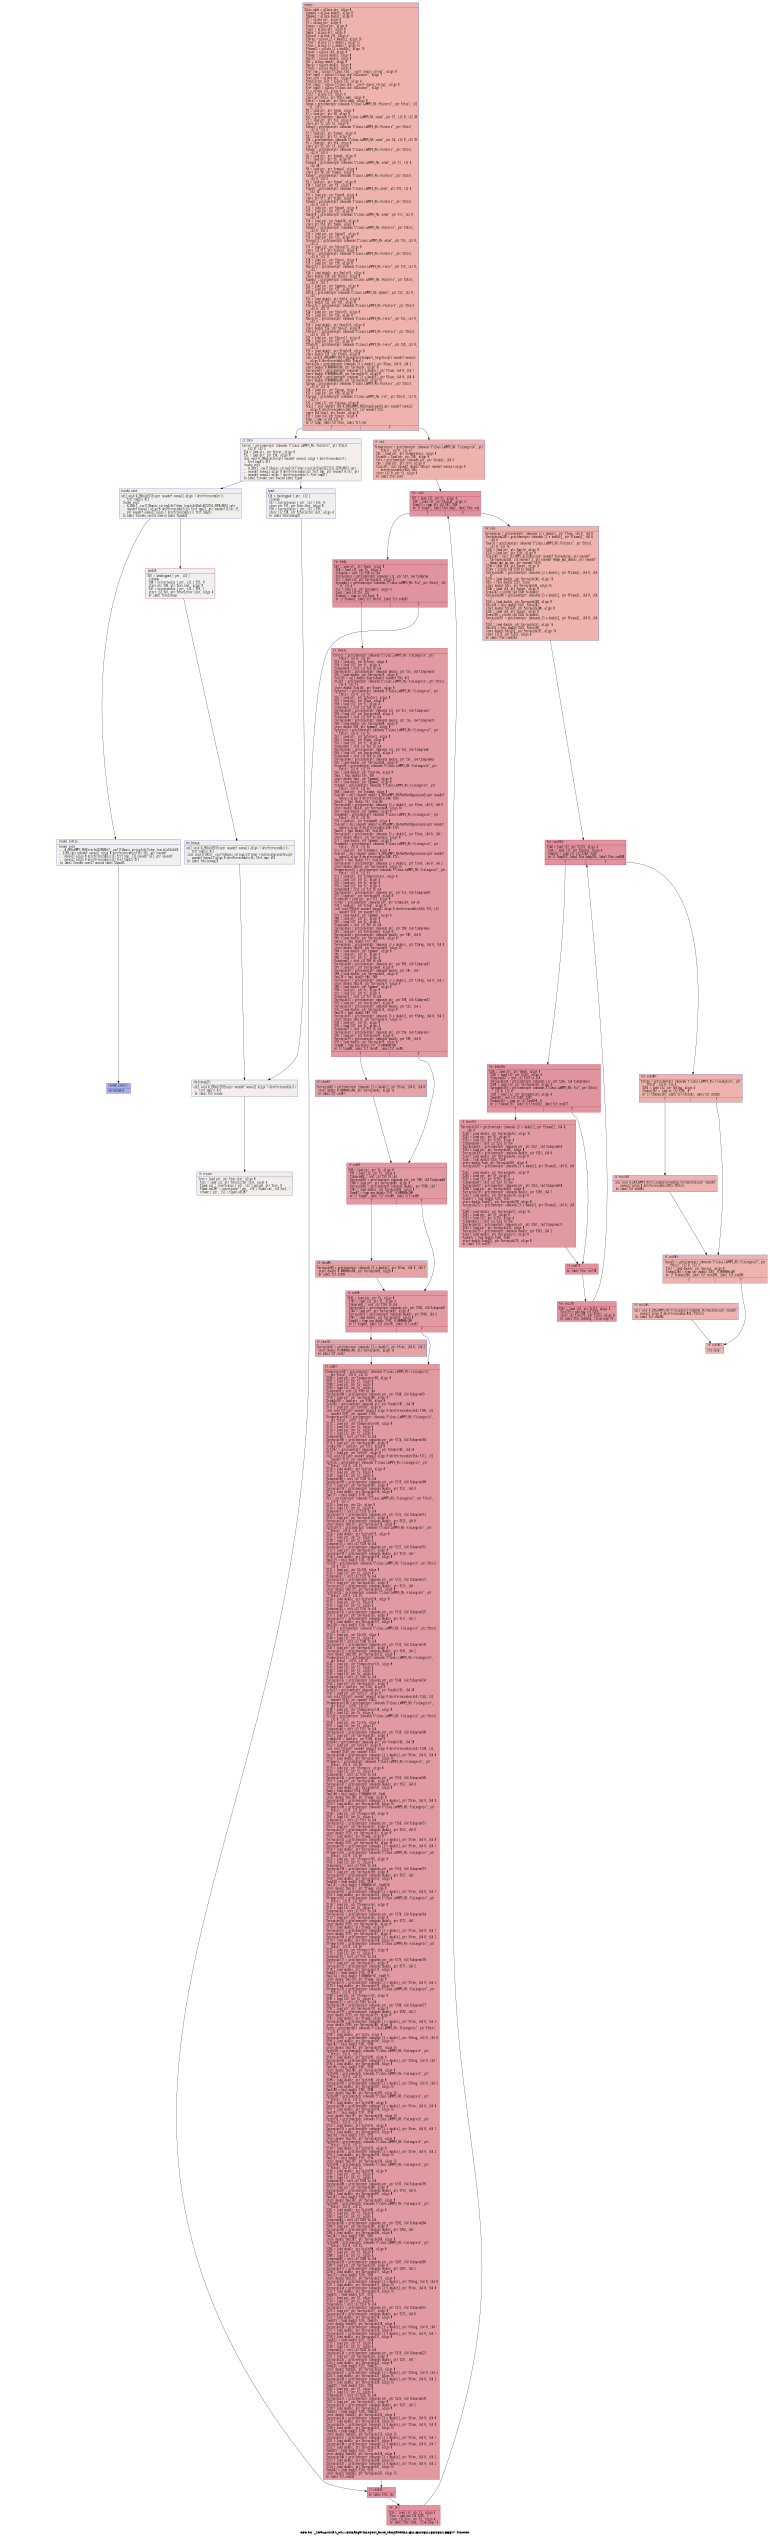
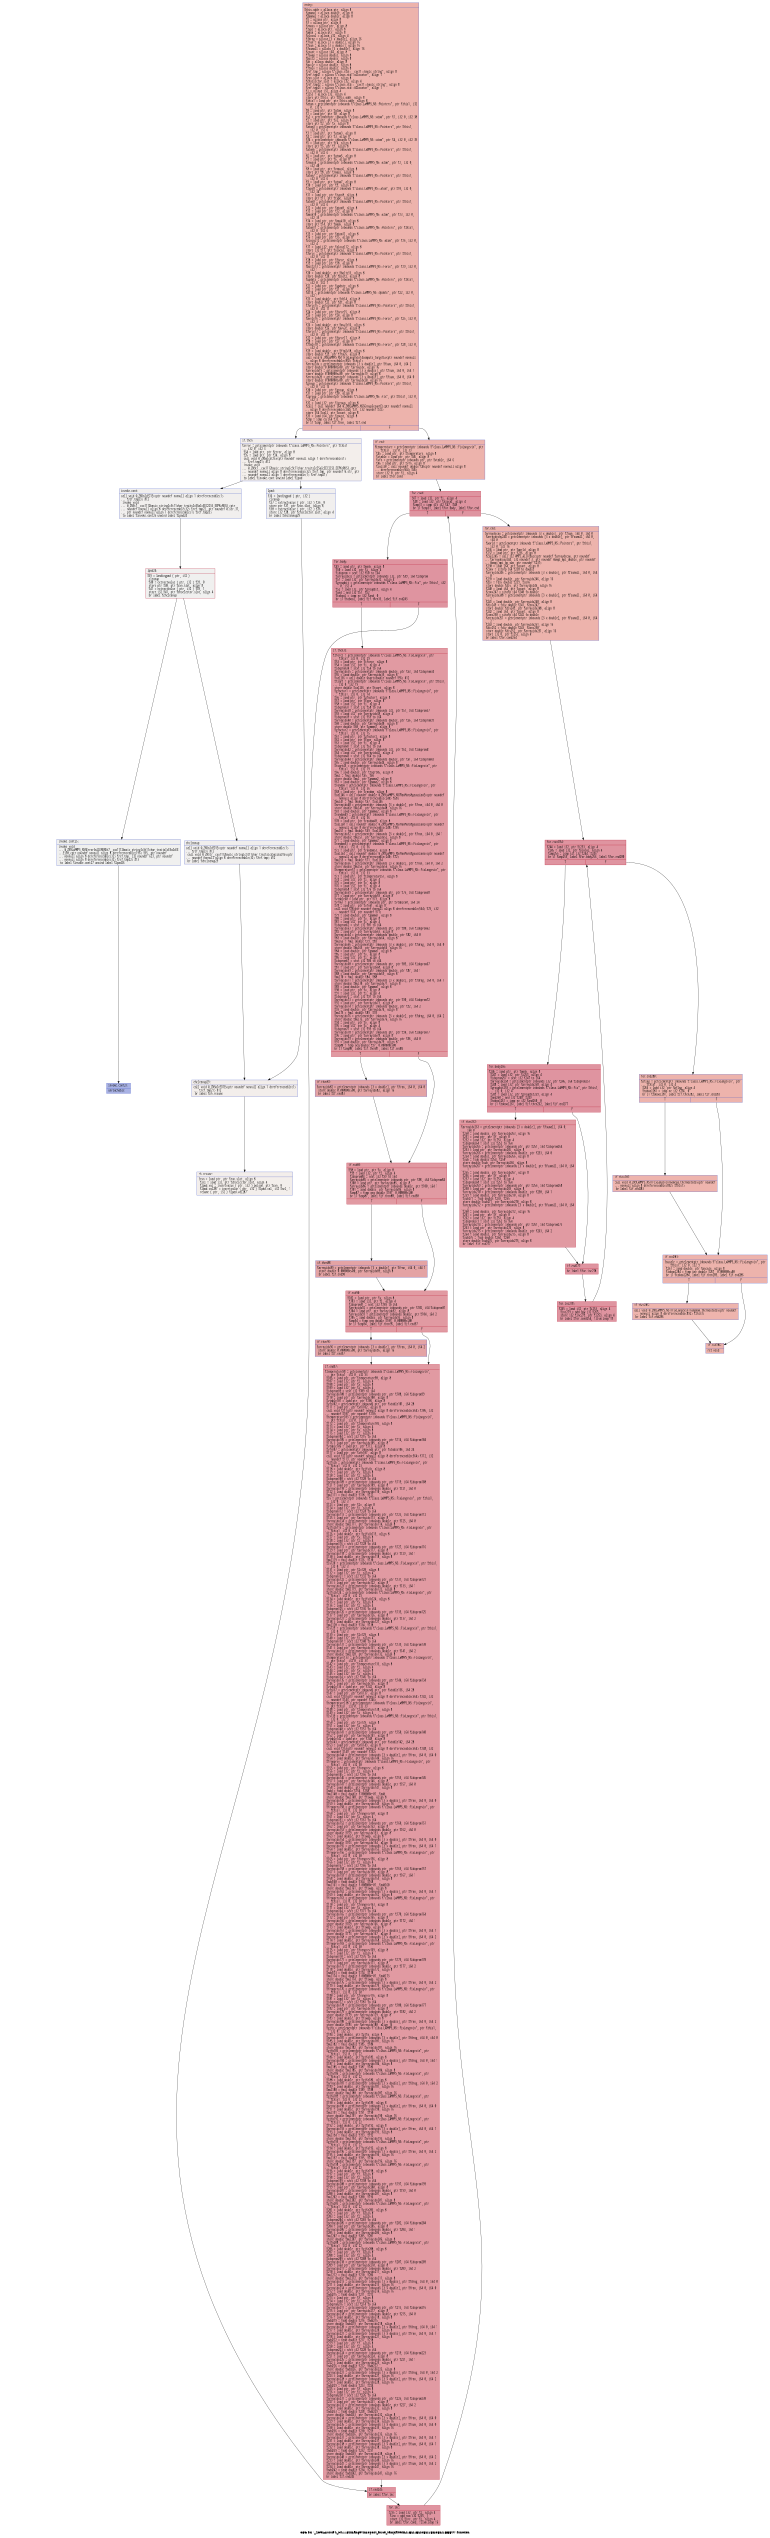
(103, 673) -> (150, 718)
none -> (688, 1292)
